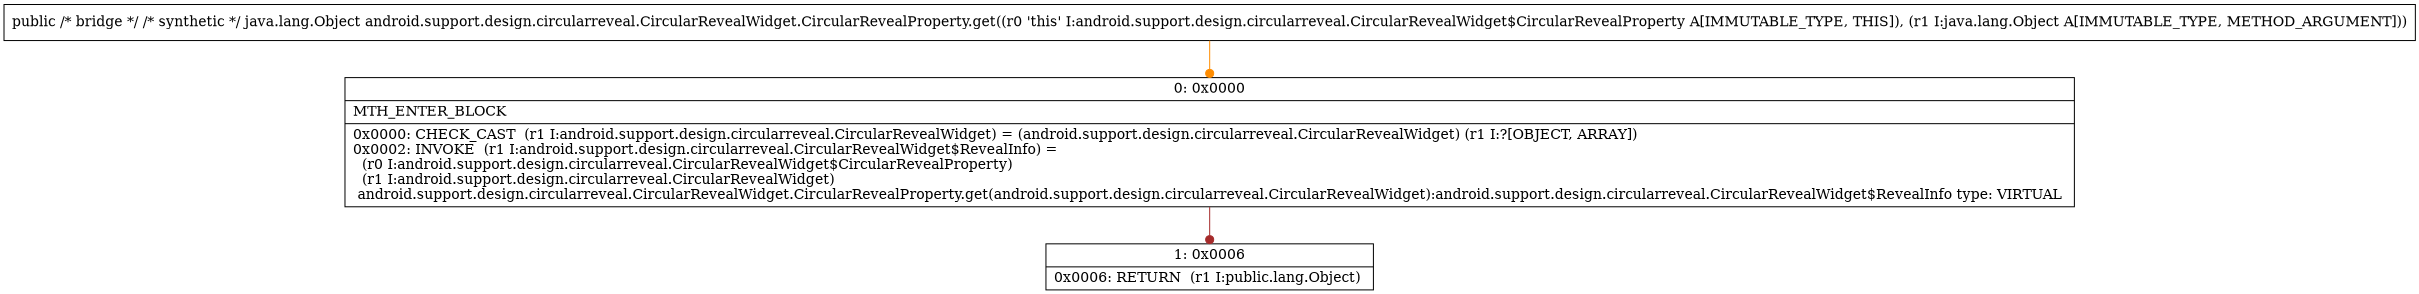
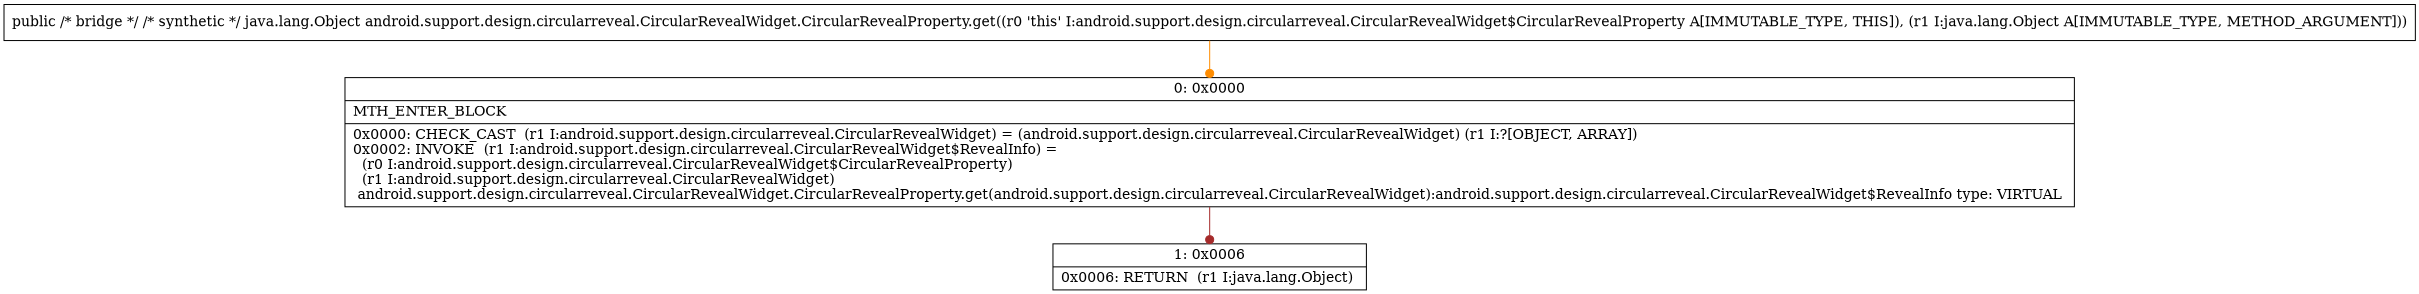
(1210, 278) -> (1210, 278)
